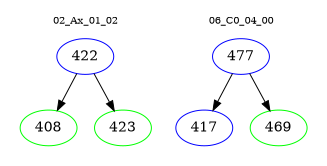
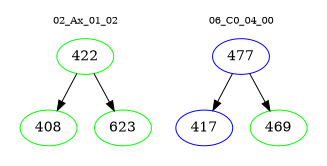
(85, 57) -> (85, 57)
(123, 128) -> (123, 128)
